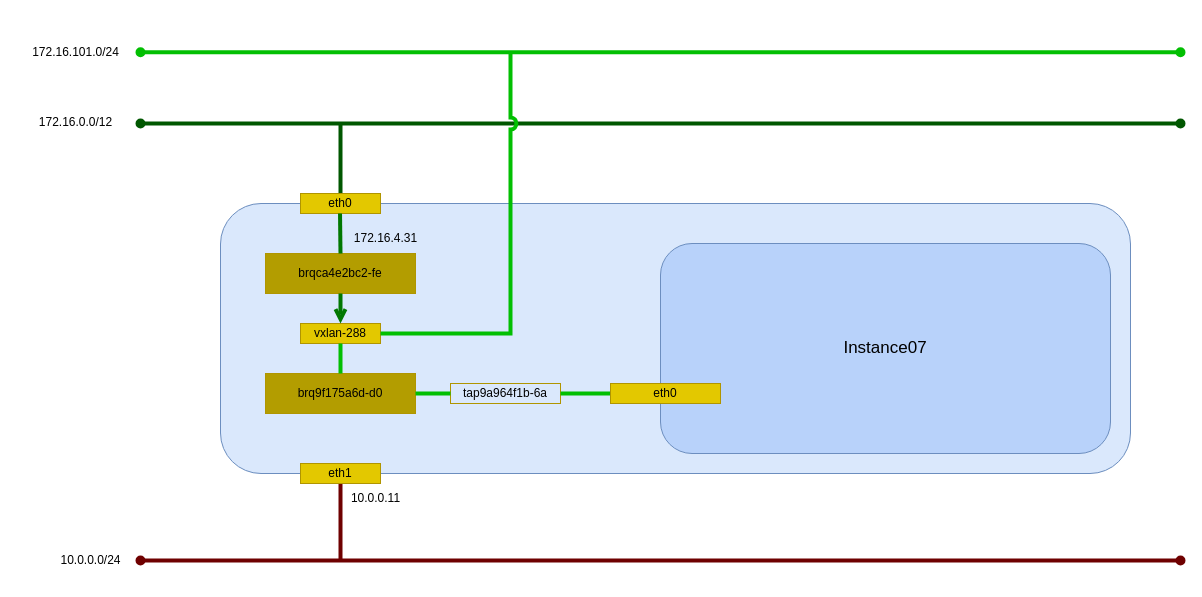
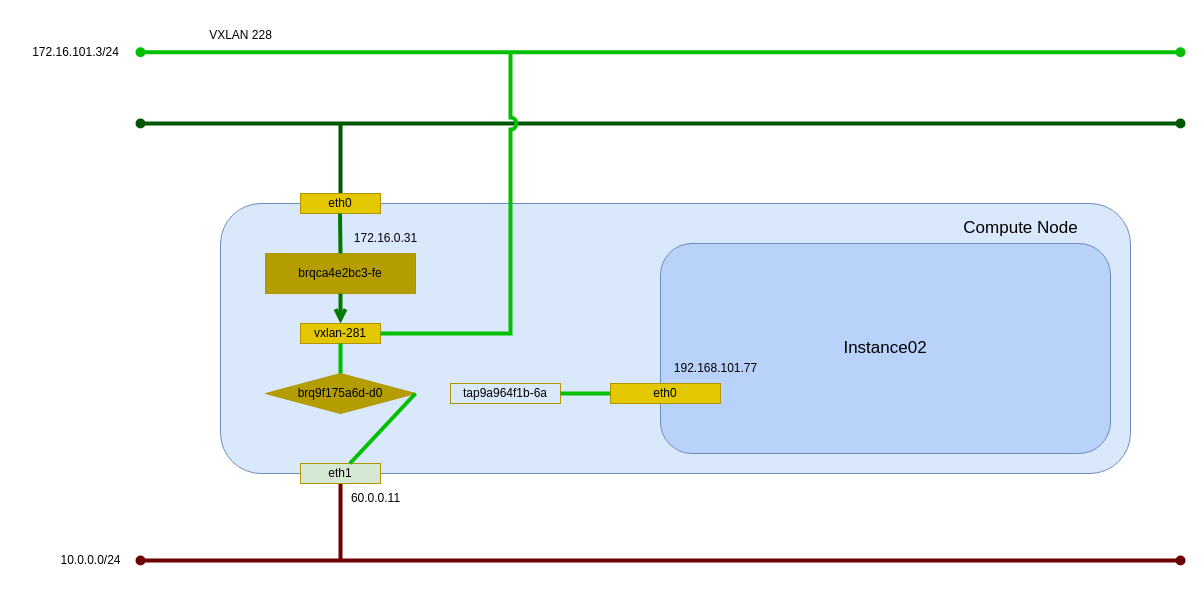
none -> (241, 36)
(76, 53) -> (76, 53)
(76, 123) -> none
none -> (1021, 229)
(386, 239) -> (386, 239)
(341, 274) -> (341, 274)
(341, 334) -> (341, 334)
(886, 349) -> (886, 349)
none -> (716, 369)
(341, 394) -> (341, 394)
(433, 394) -> (383, 428)
(341, 474) -> (341, 474)
(376, 499) -> (376, 499)
